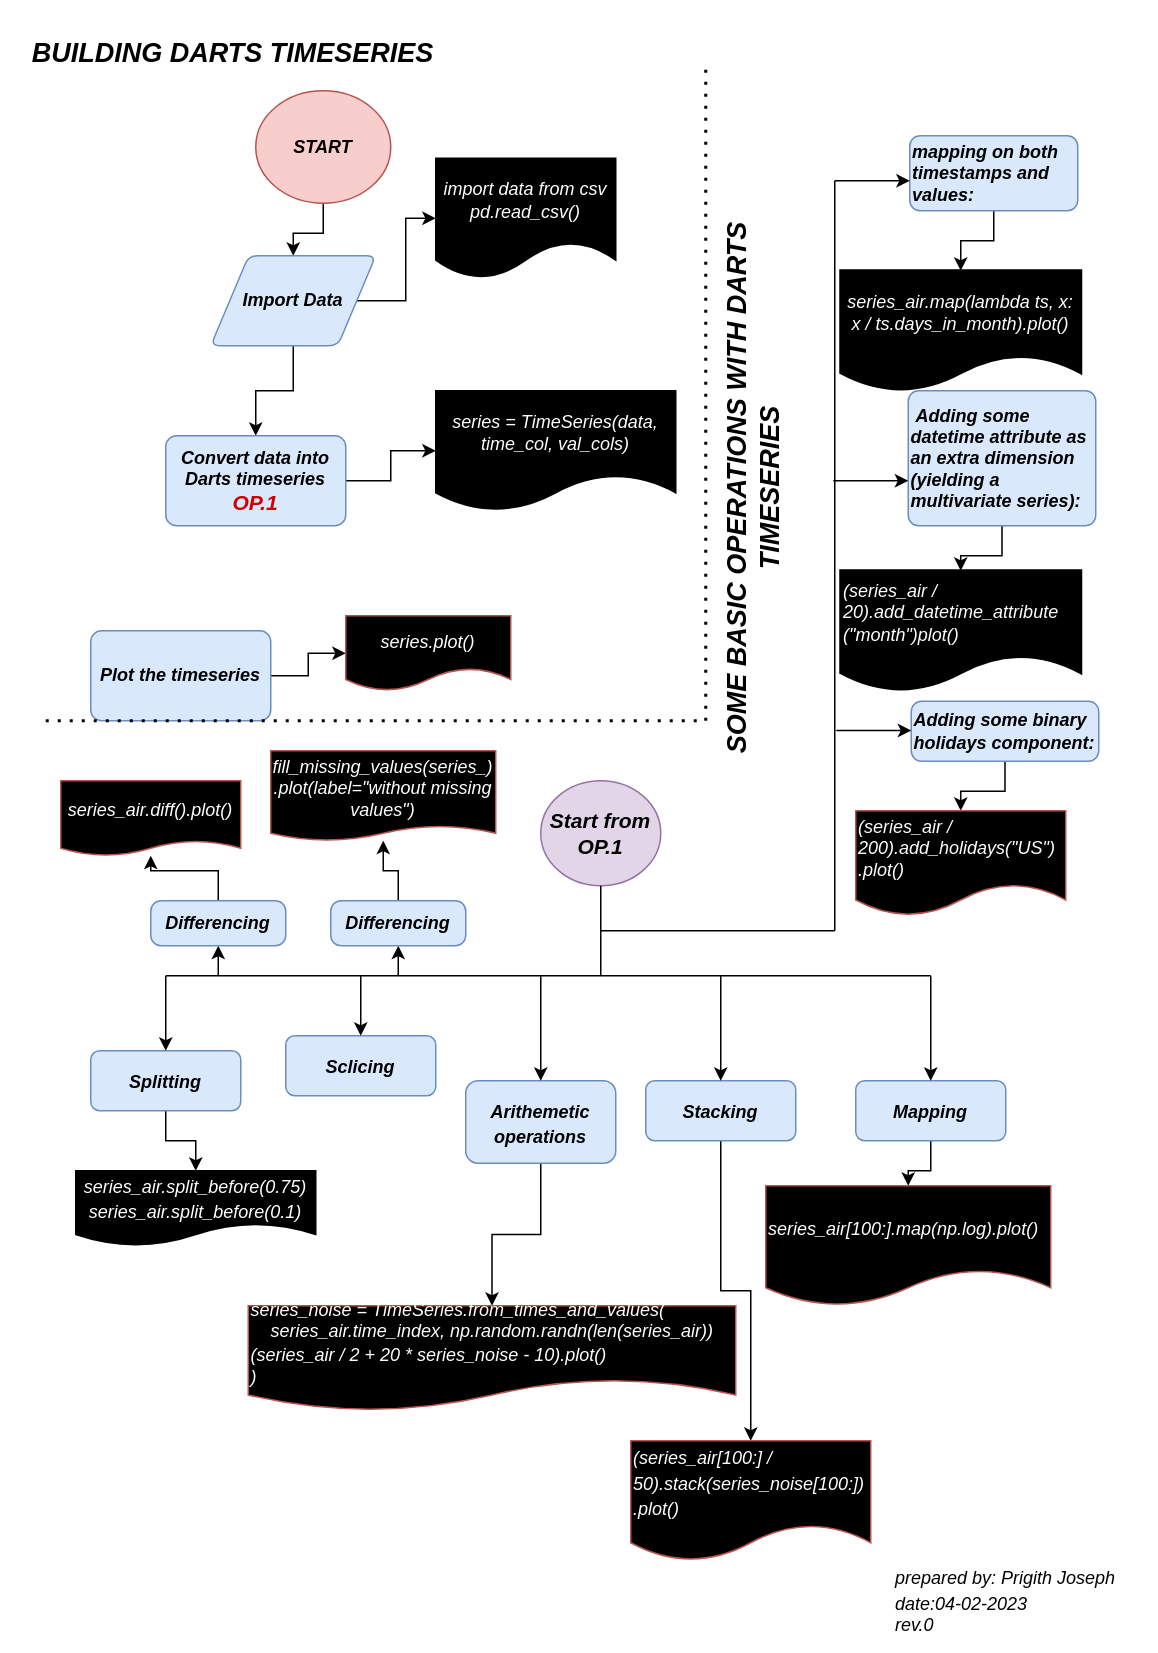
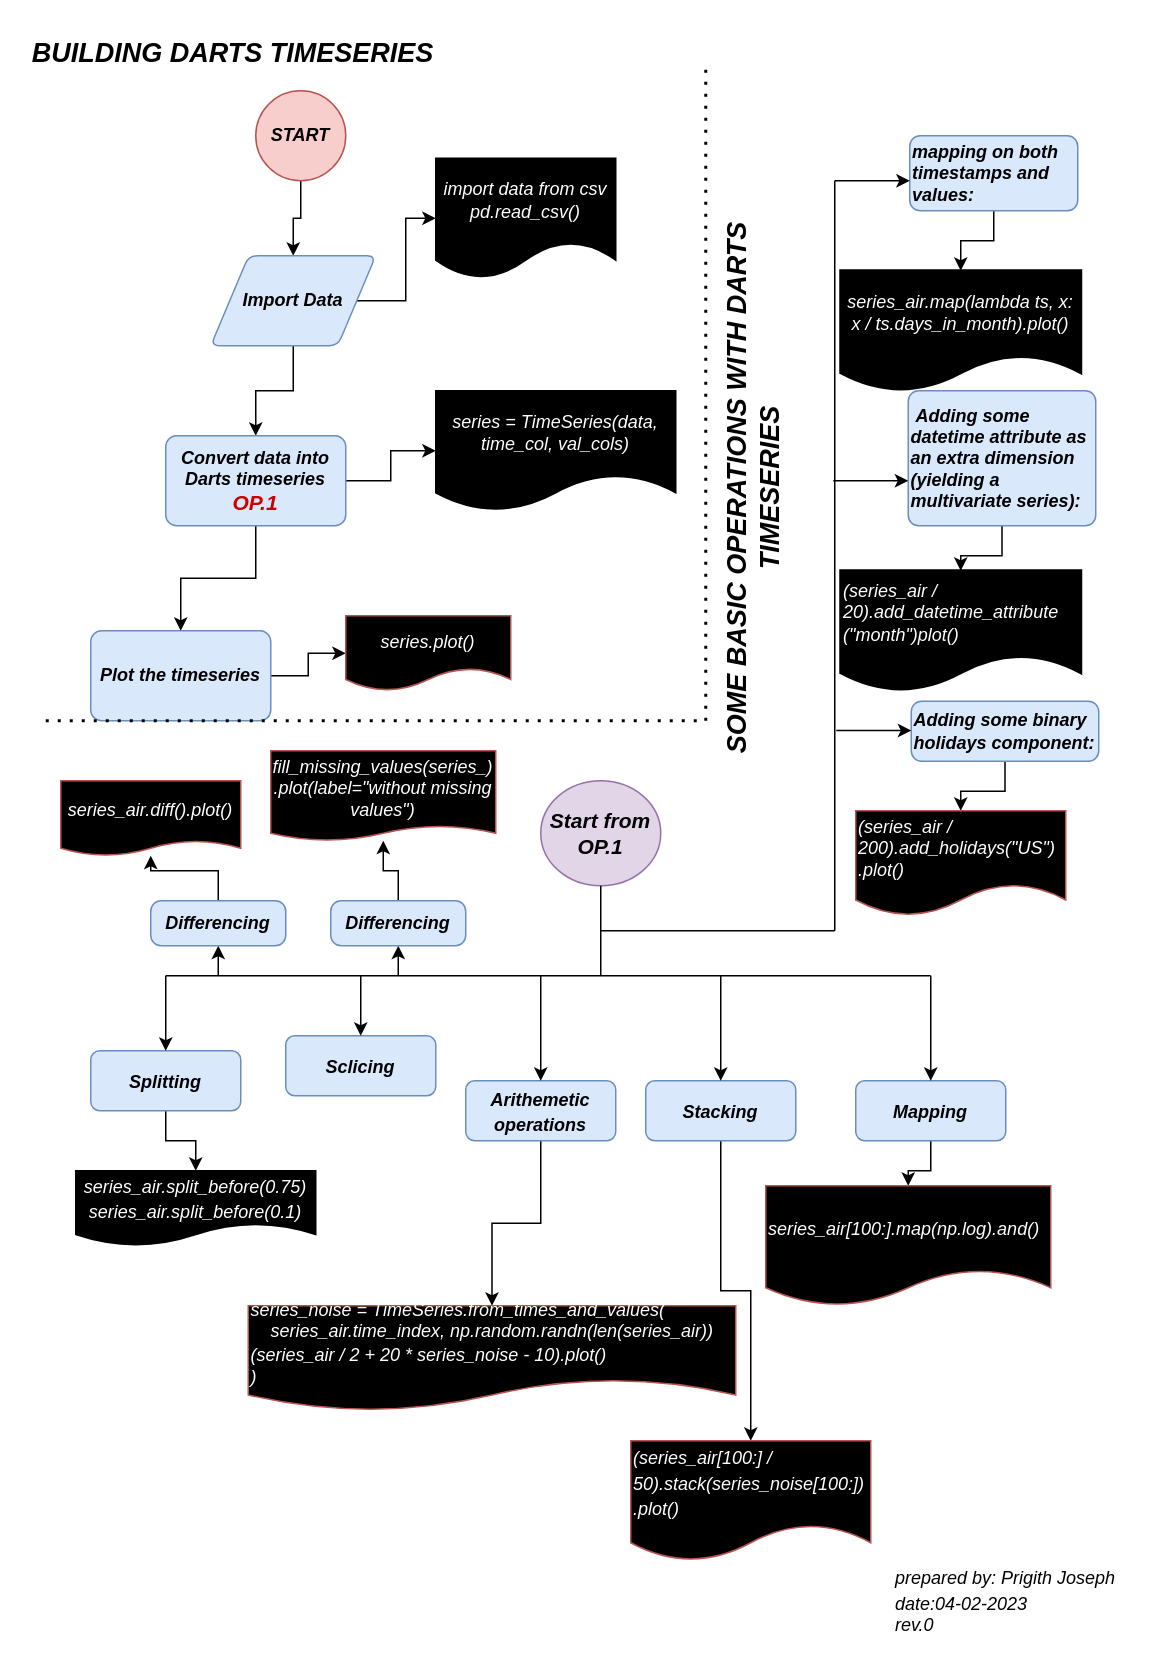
(323, 147) -> (301, 136)
none -> (224, 578)
(541, 1122) -> (541, 1111)
(910, 1228) -> (910, 1228)
